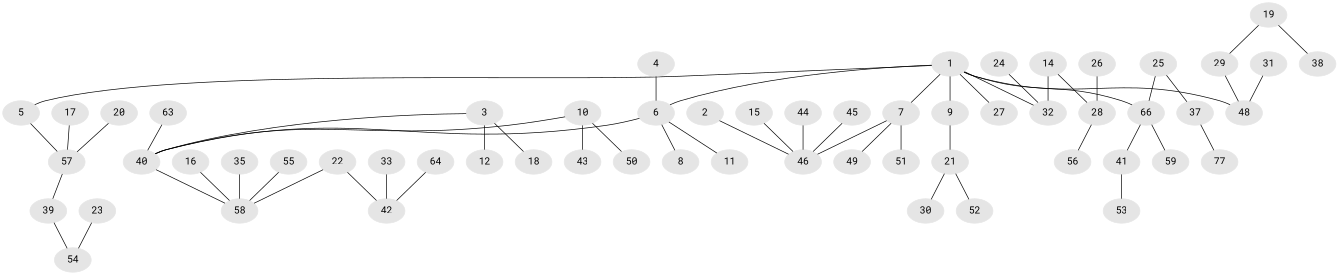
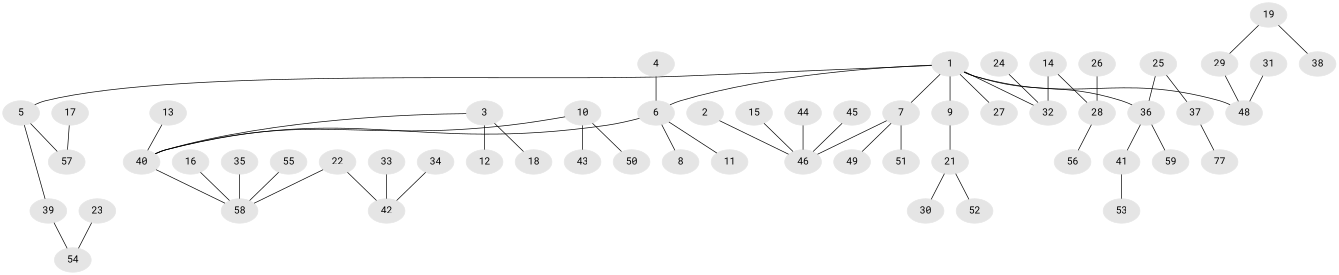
(119, 113) -> none
(168, 113) -> (168, 113)
(1146, 113) -> (1146, 113)
(436, 162) -> (436, 162)
(58, 186) -> (35, 162)
